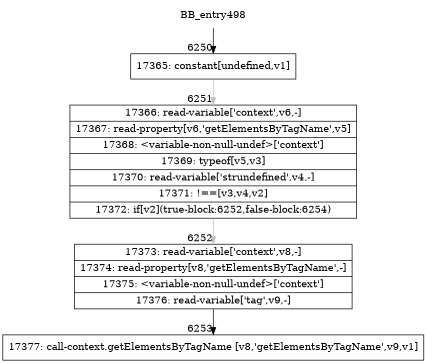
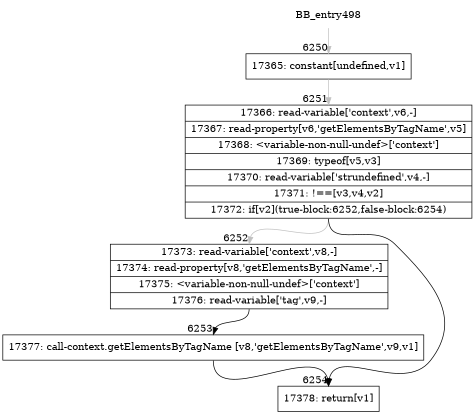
(213, 37) -> (329, 37)
none -> (329, 399)
